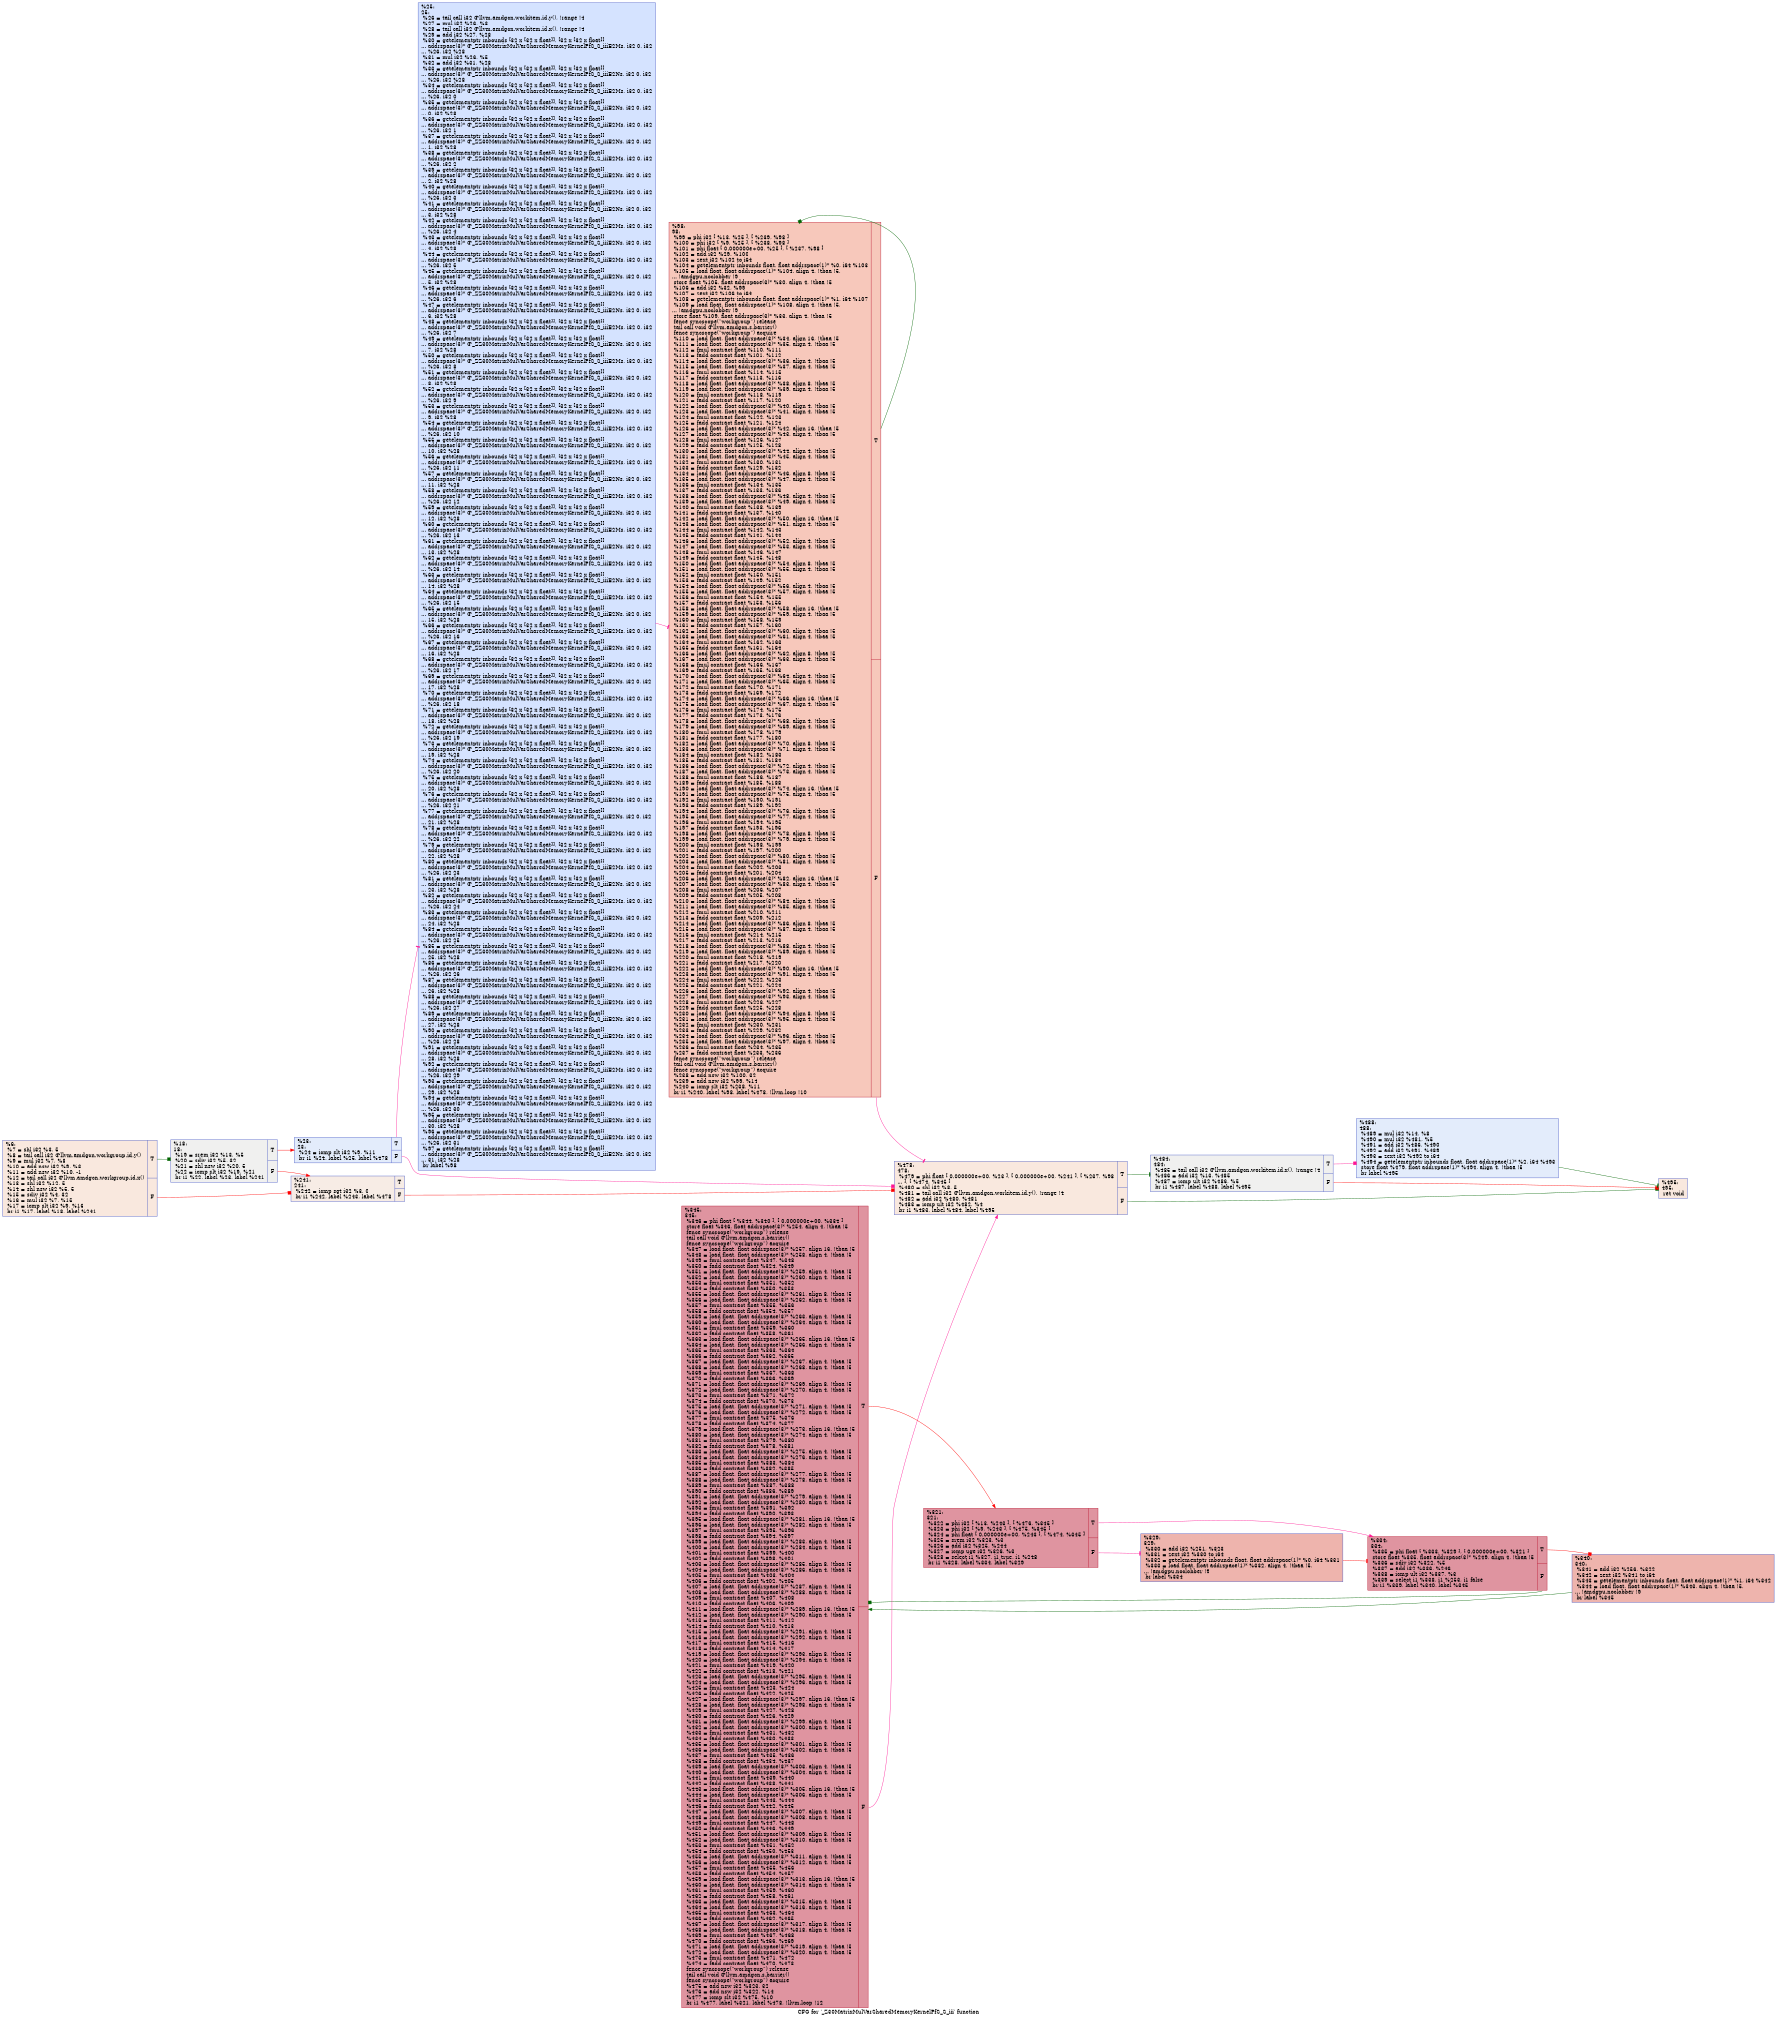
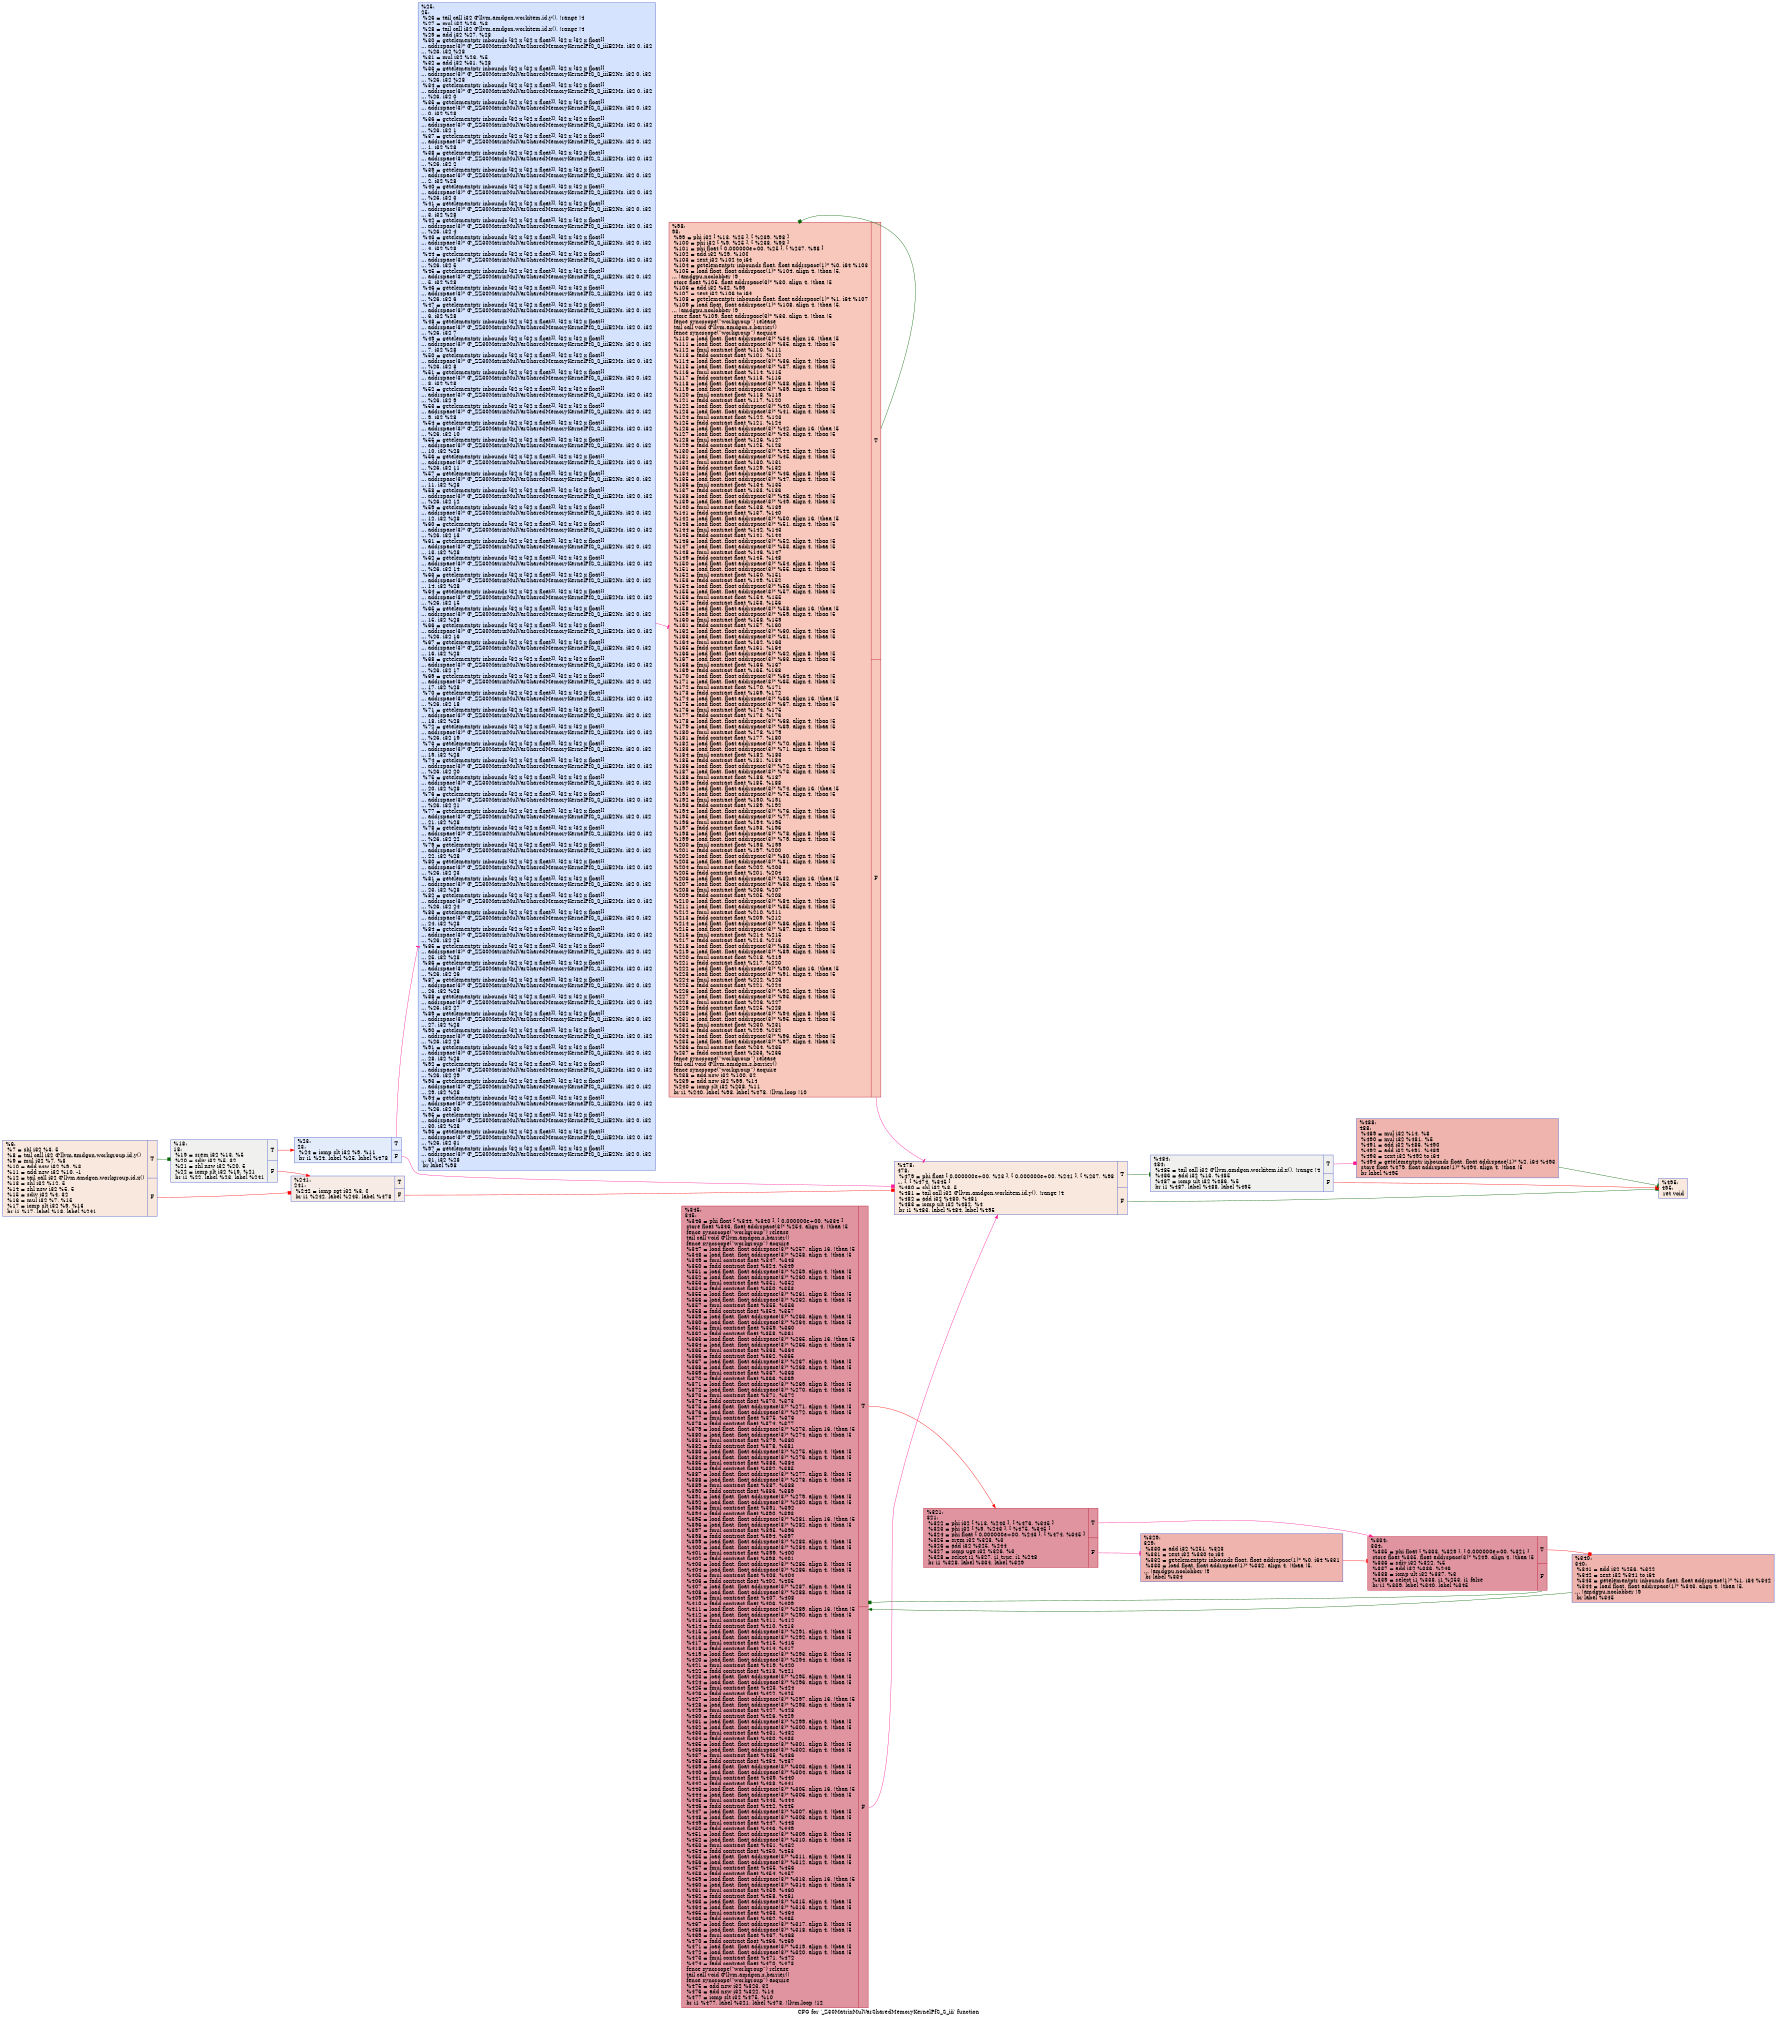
(1457, 1148) -> (1457, 1148)
